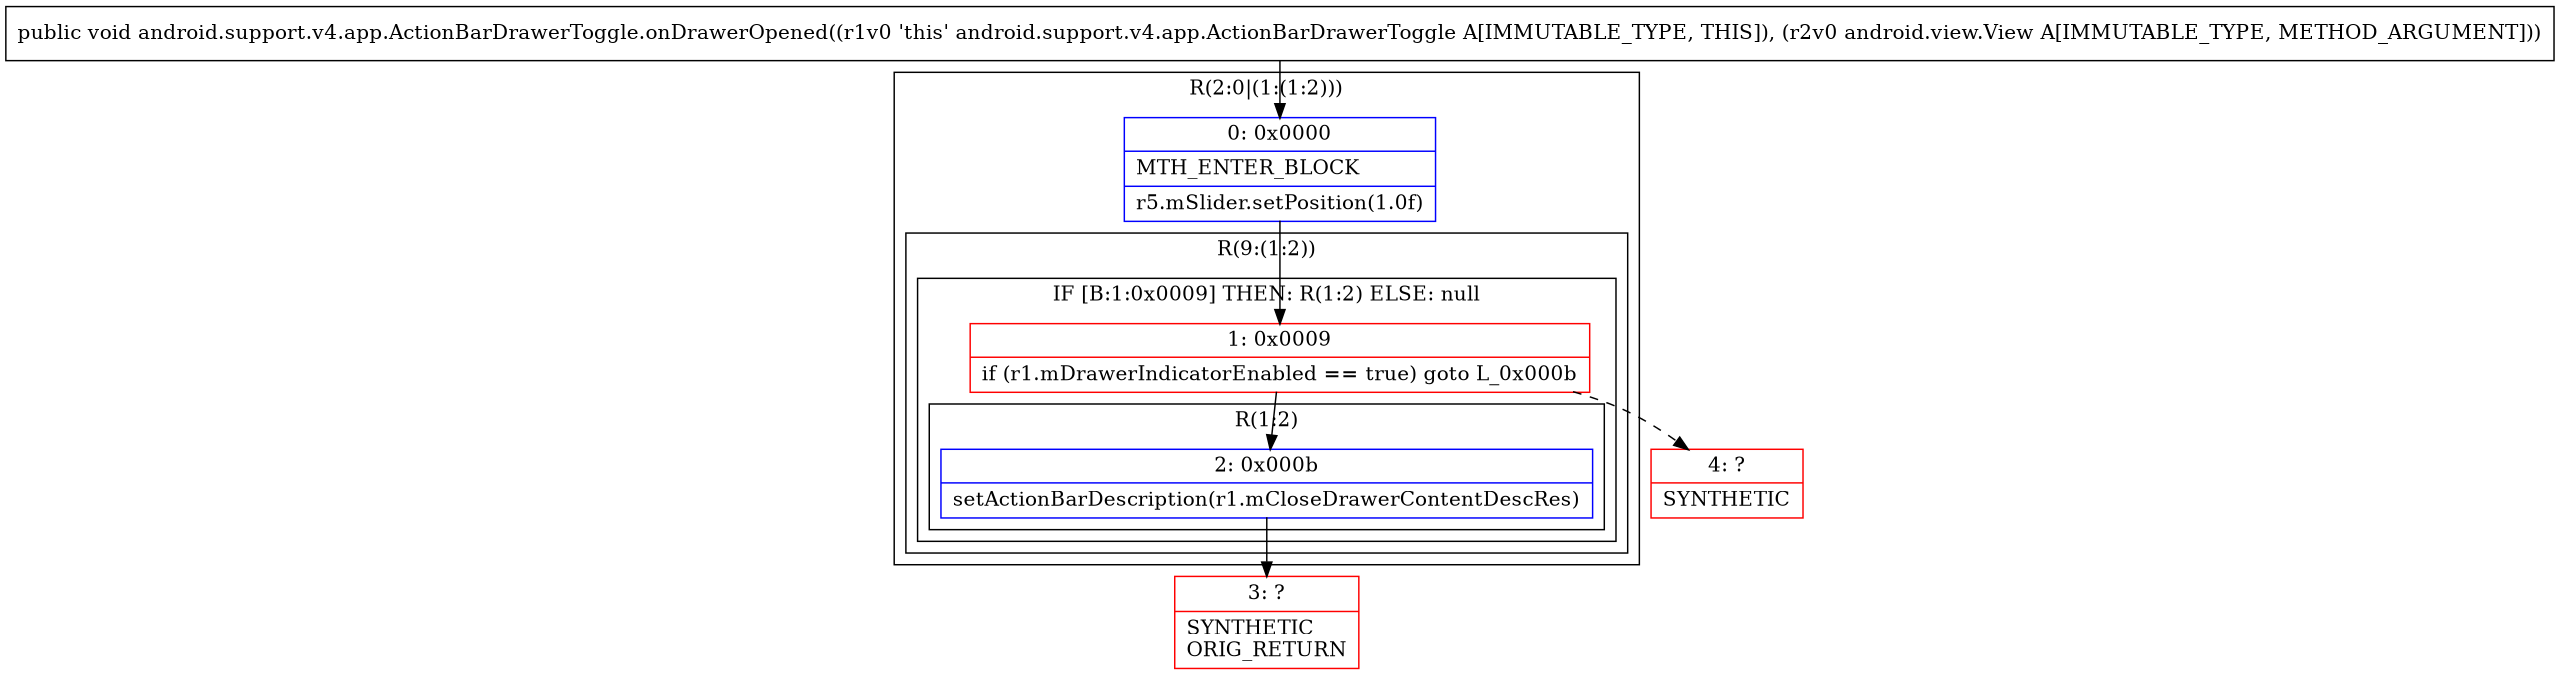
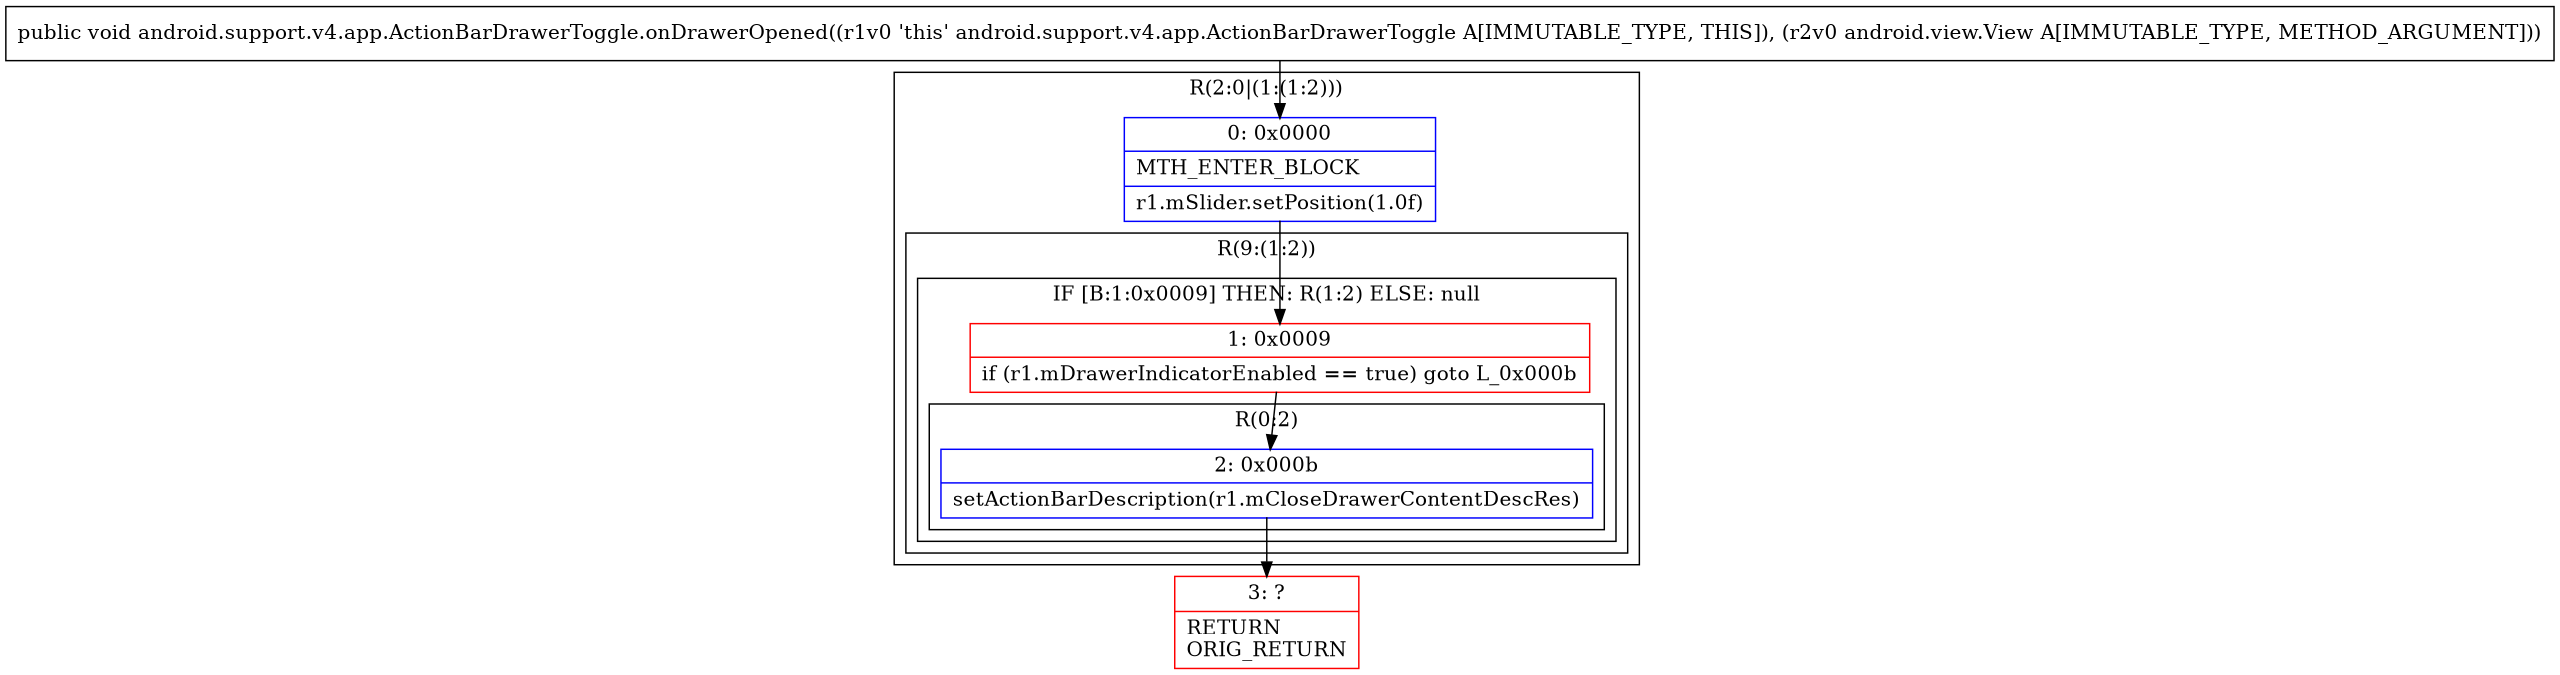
(1280, 203) -> (1280, 203)
(1267, 421) -> (1267, 421)
(1727, 484) -> none
(1251, 628) -> (1234, 628)
